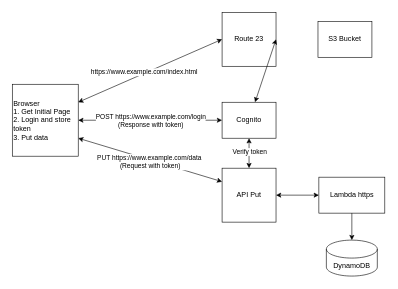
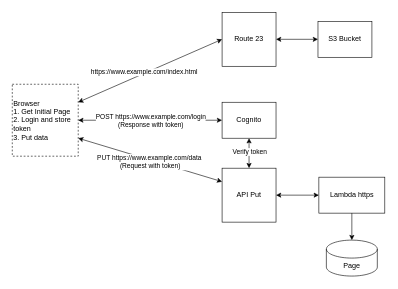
(266, 71) -> (312, 39)
(45, 120) -> (45, 120)
(352, 266) -> (352, 266)
